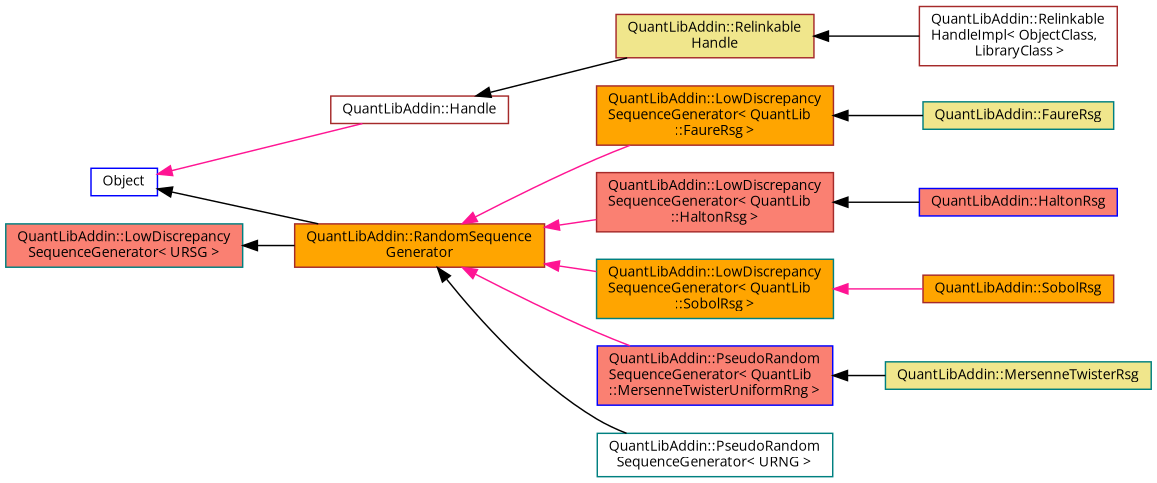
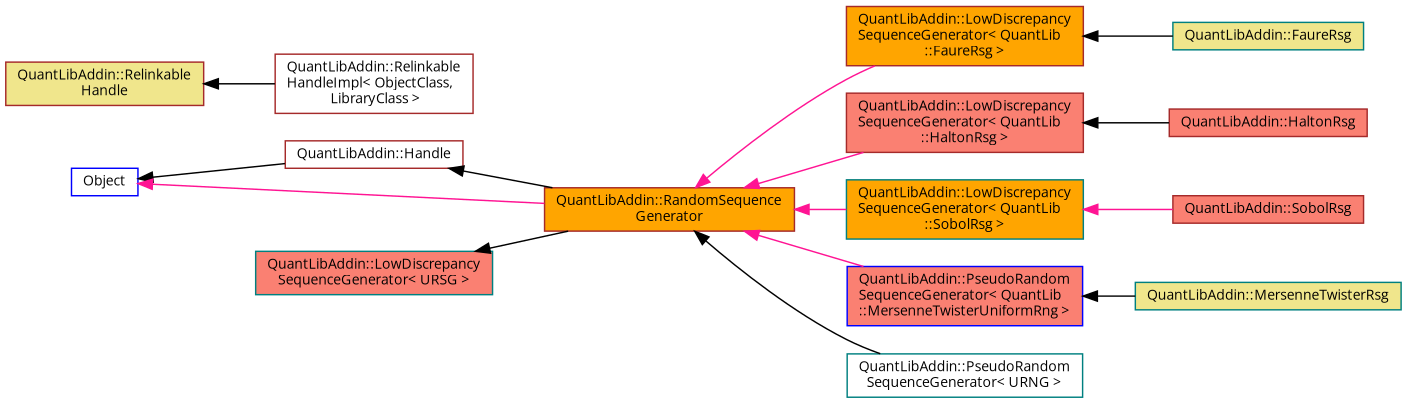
(559, 75) -> (508, 179)
(267, 147) -> (219, 170)
(1018, 202) -> (1268, 123)
(245, 208) -> (349, 194)
(1018, 289) -> (1268, 209)
